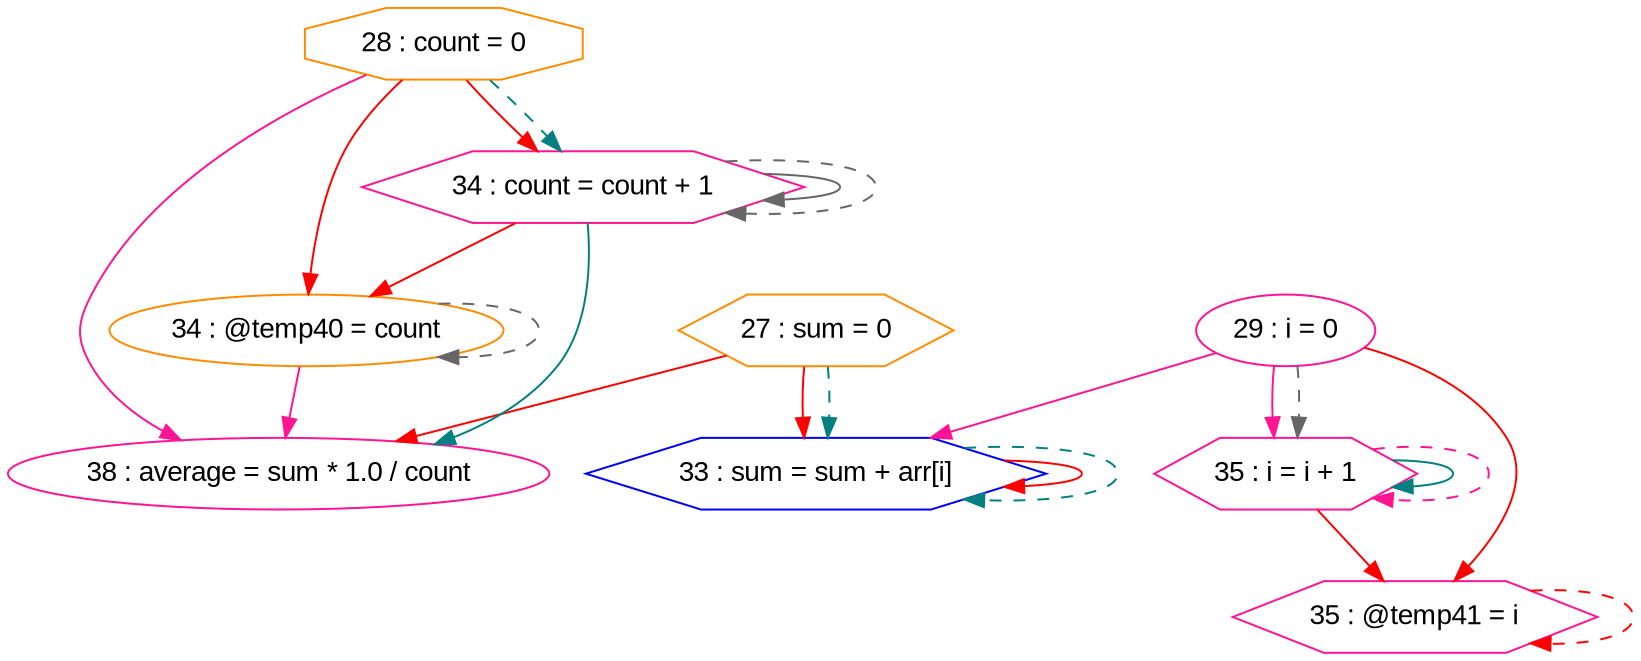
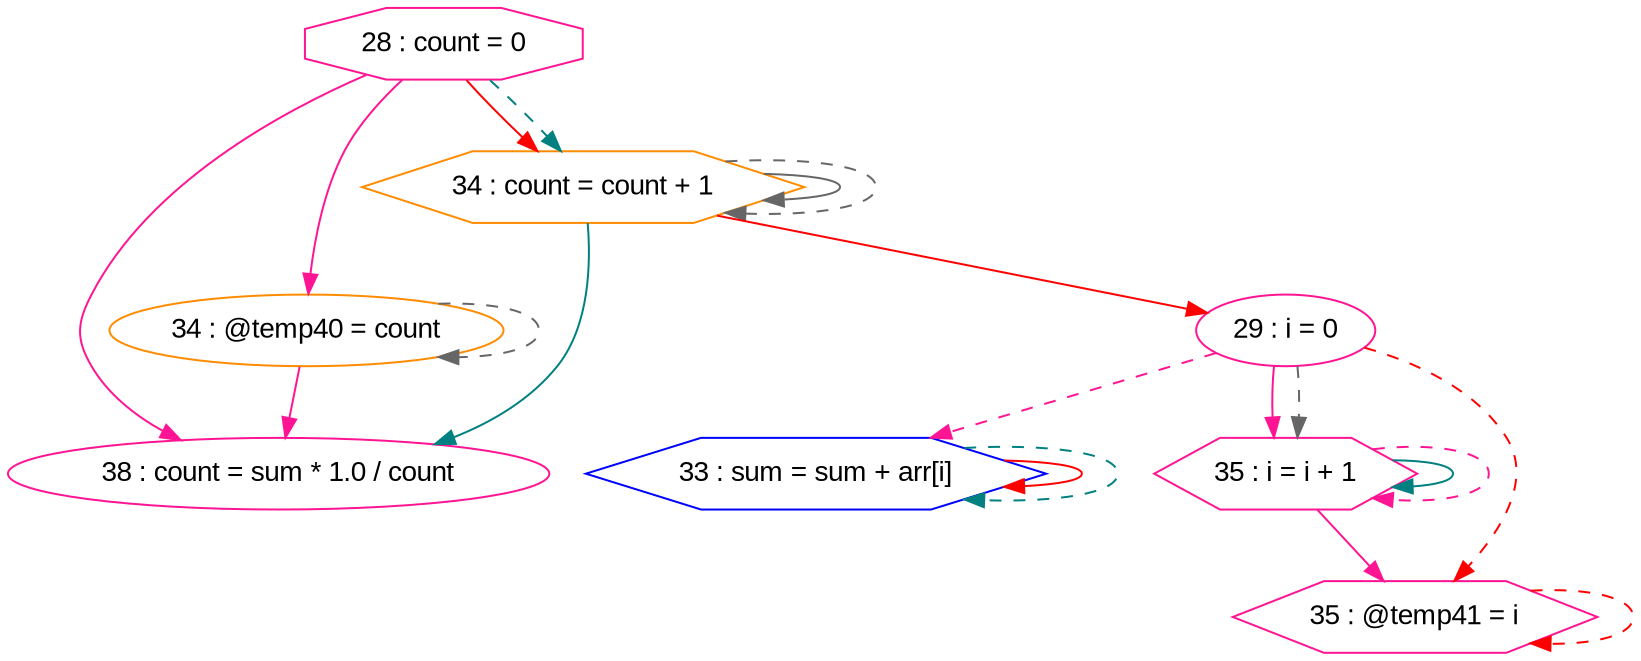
(444, 44) -> (444, 44)
(337, 167) -> (337, 167)
(583, 187) -> (583, 187)
(452, 255) -> (952, 262)
(816, 330) -> none
(1083, 392) -> (1083, 392)
(1498, 426) -> (1498, 426)
(279, 474) -> (279, 474)
(1344, 538) -> (1344, 538)
